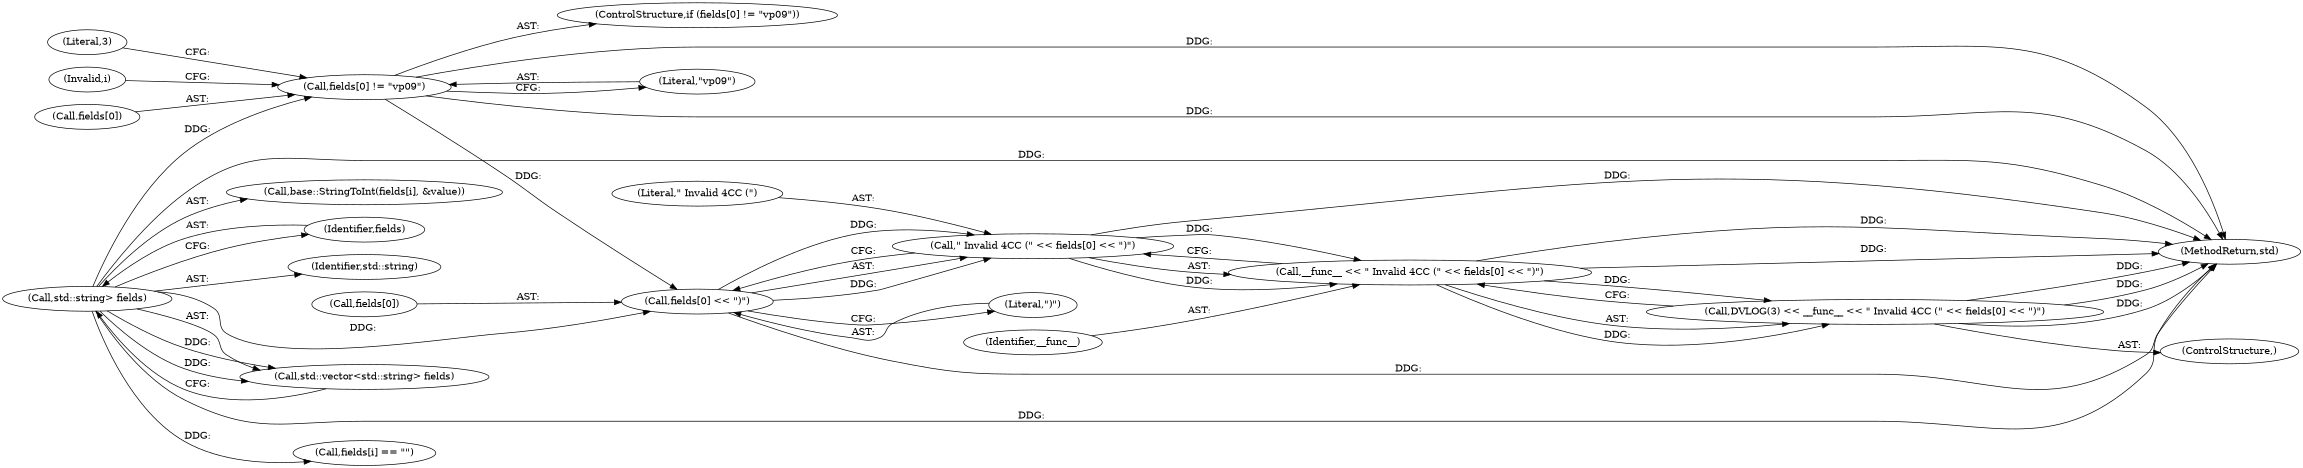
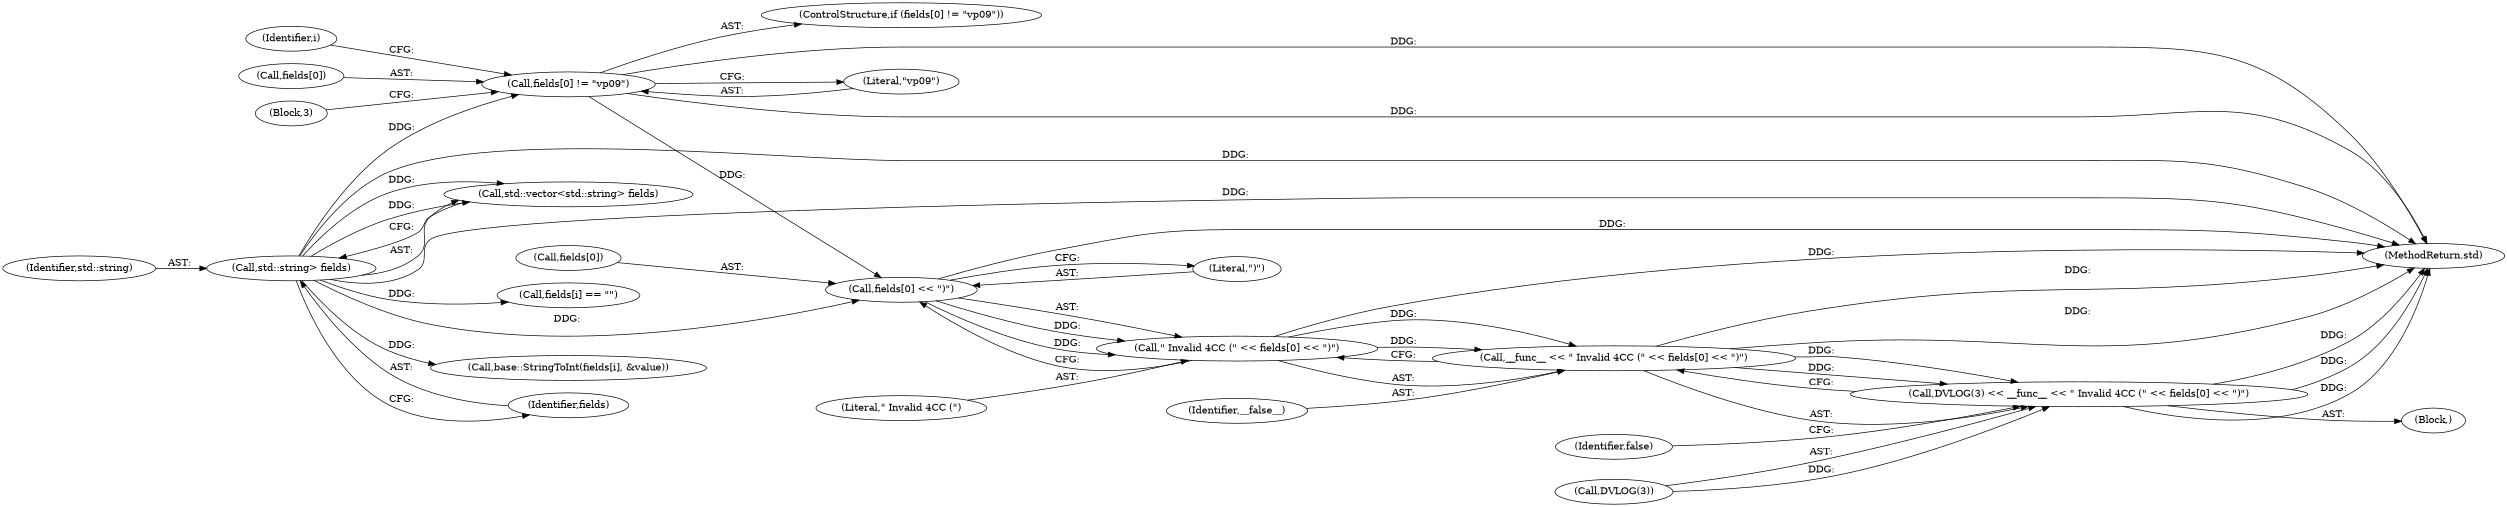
(87, 42) -> (291, 113)
(87, 80) -> (291, 39)
(199, 202) -> (403, 345)
(224, 283) -> (178, 268)
(1033, 342) -> (1237, 411)
(2230, 351) -> (2433, 421)
none -> (1614, 447)
none -> (1614, 492)
